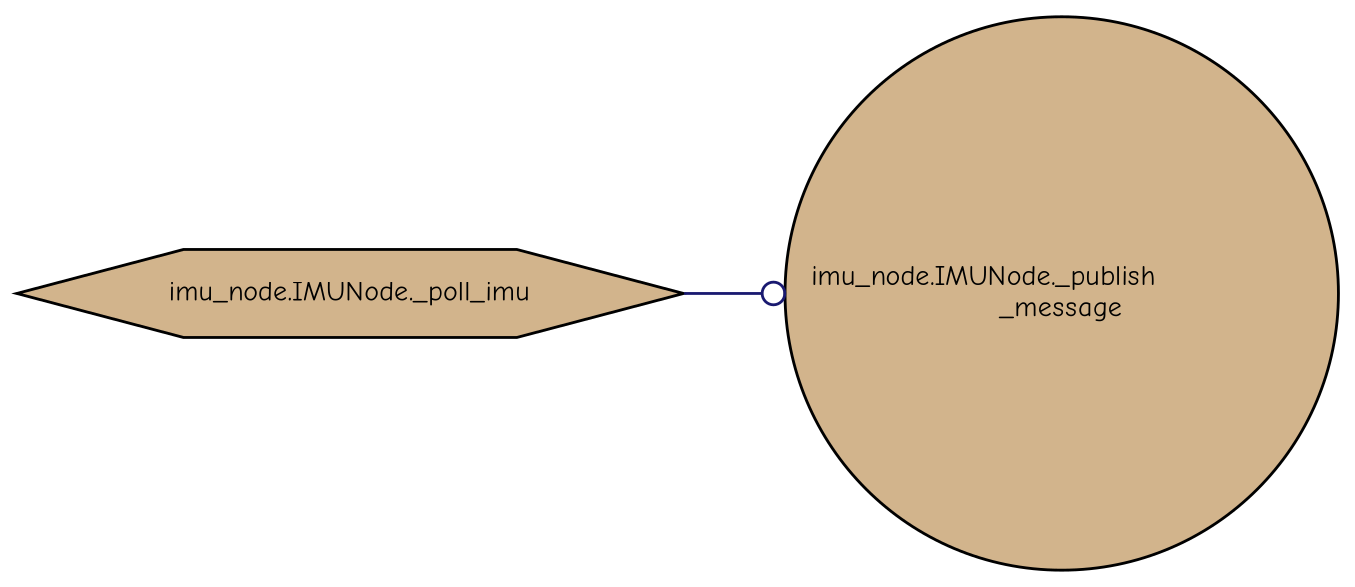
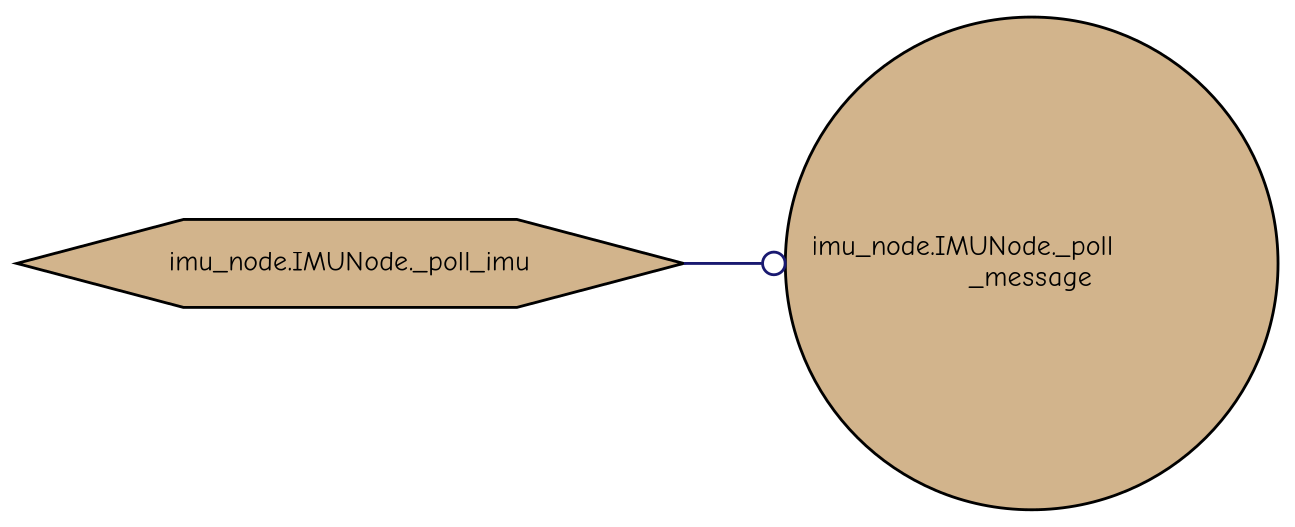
(1062, 293) -> (1032, 263)
